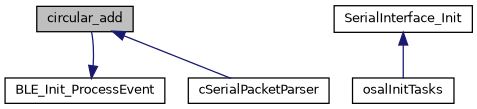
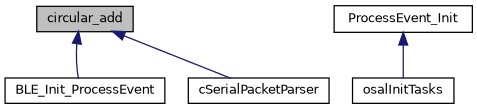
(403, 19) -> (403, 19)
(93, 48) -> (77, 61)
